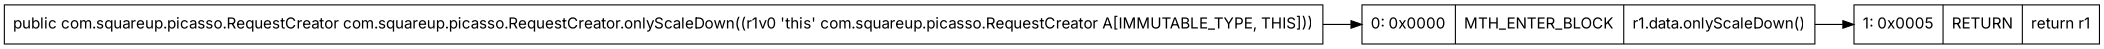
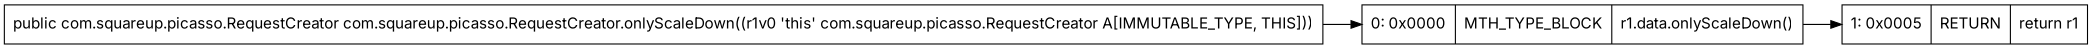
(1540, 24) -> (1534, 24)
